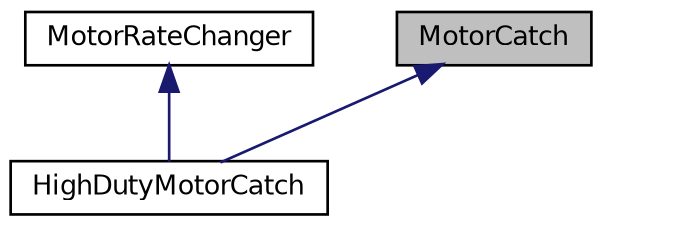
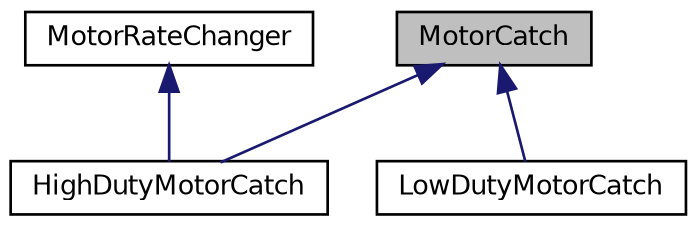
none -> (531, 188)
